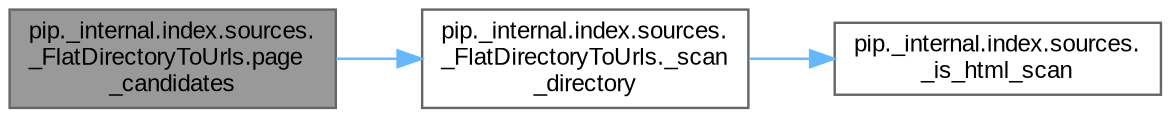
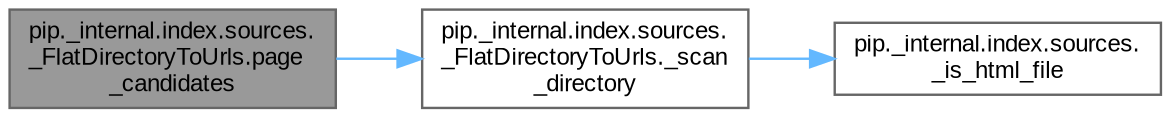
(998, 59) -> (998, 59)
